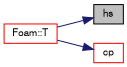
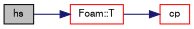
(70, 24) -> (47, 14)
